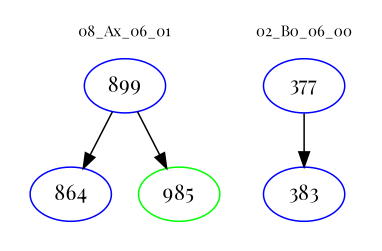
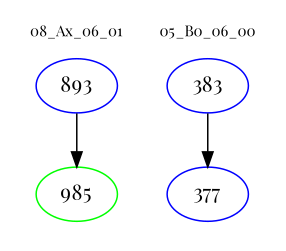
(304, 32) -> (208, 32)
(125, 86) -> (77, 86)
(304, 133) -> (208, 133)
(71, 194) -> none
